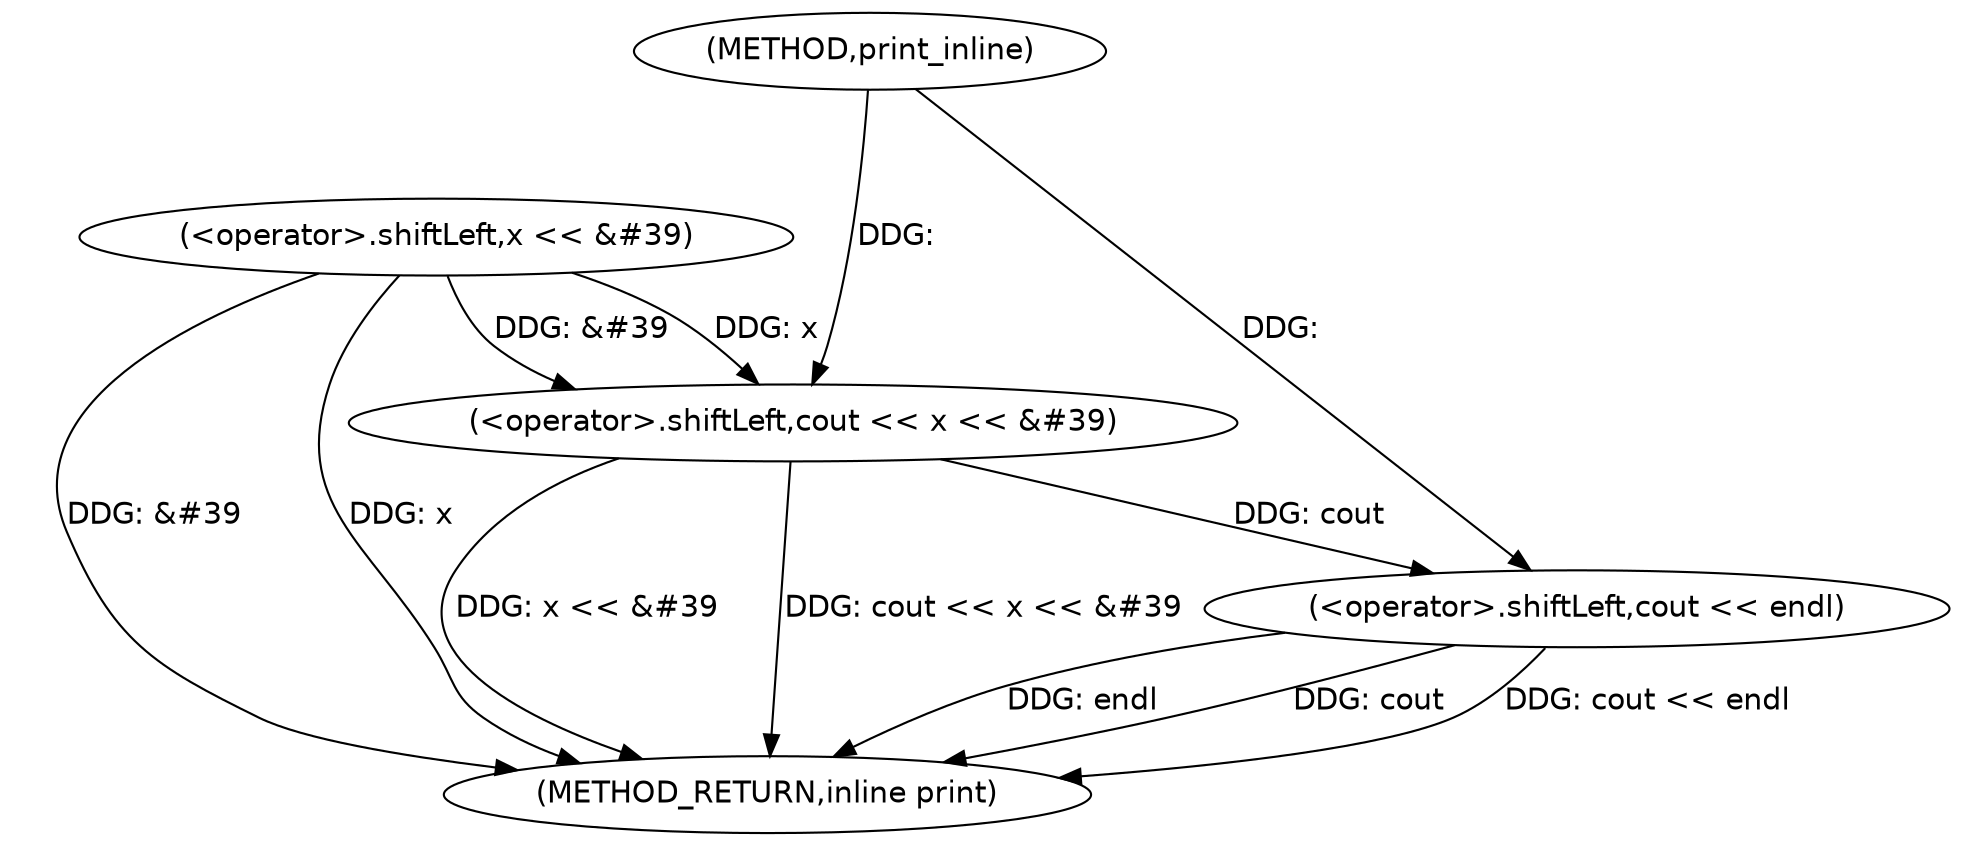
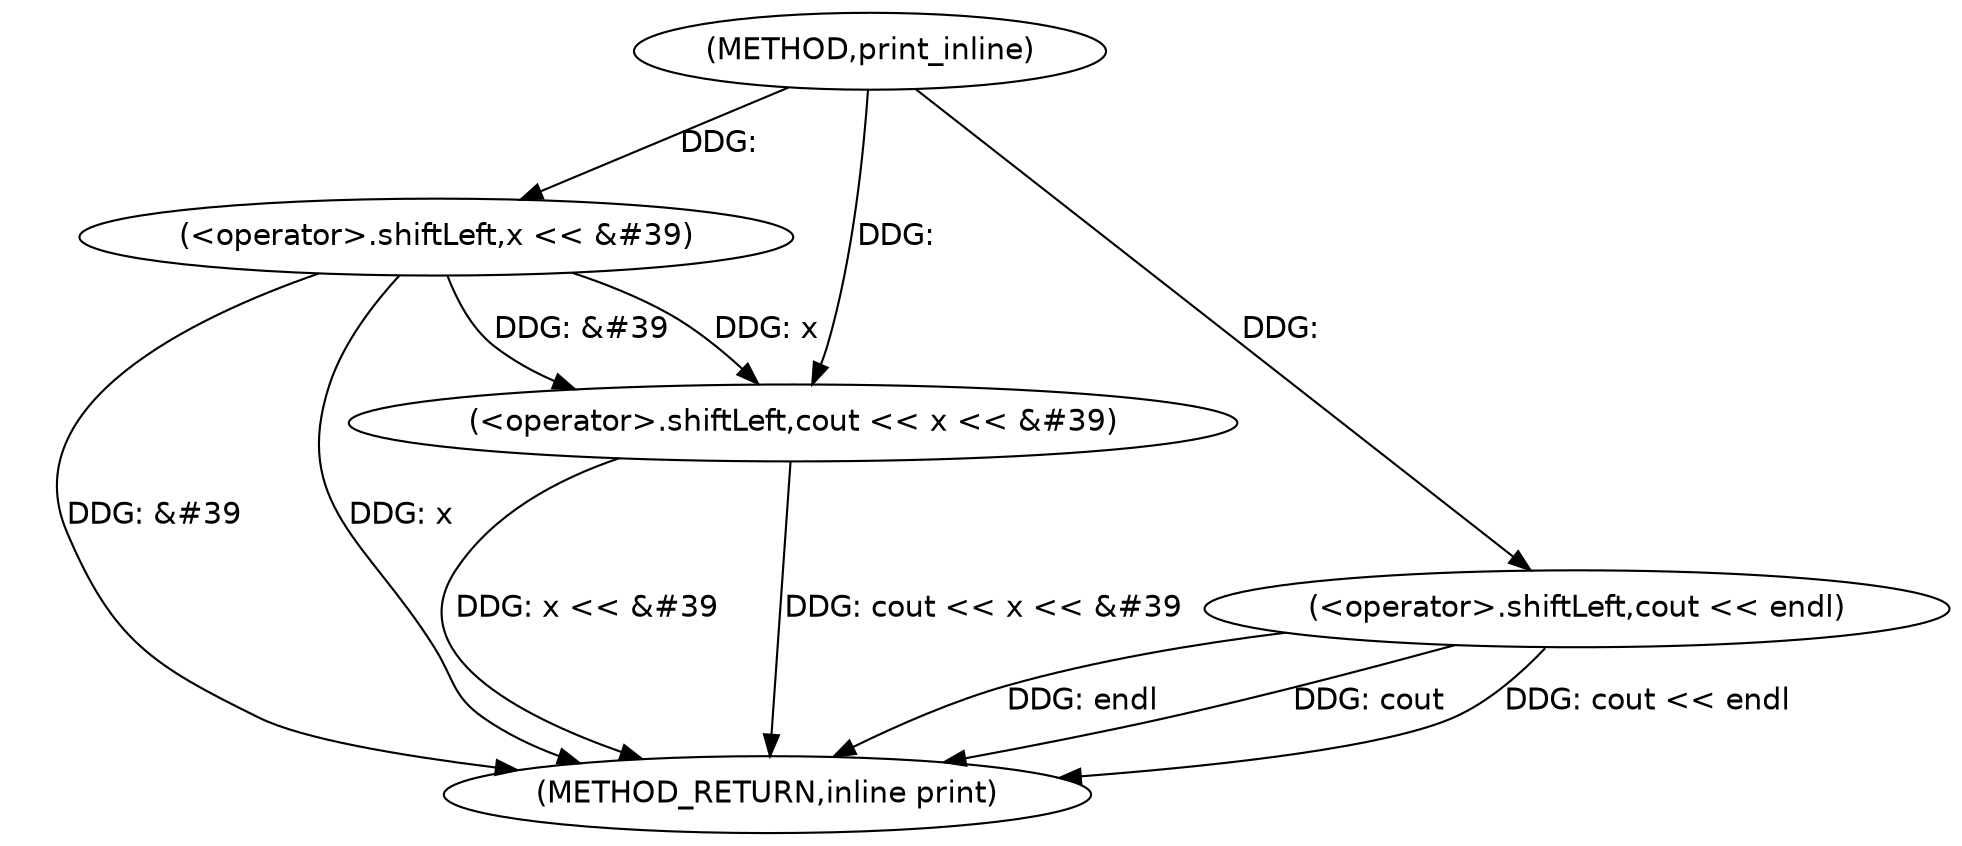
none -> (664, 140)
(1176, 514) -> none
